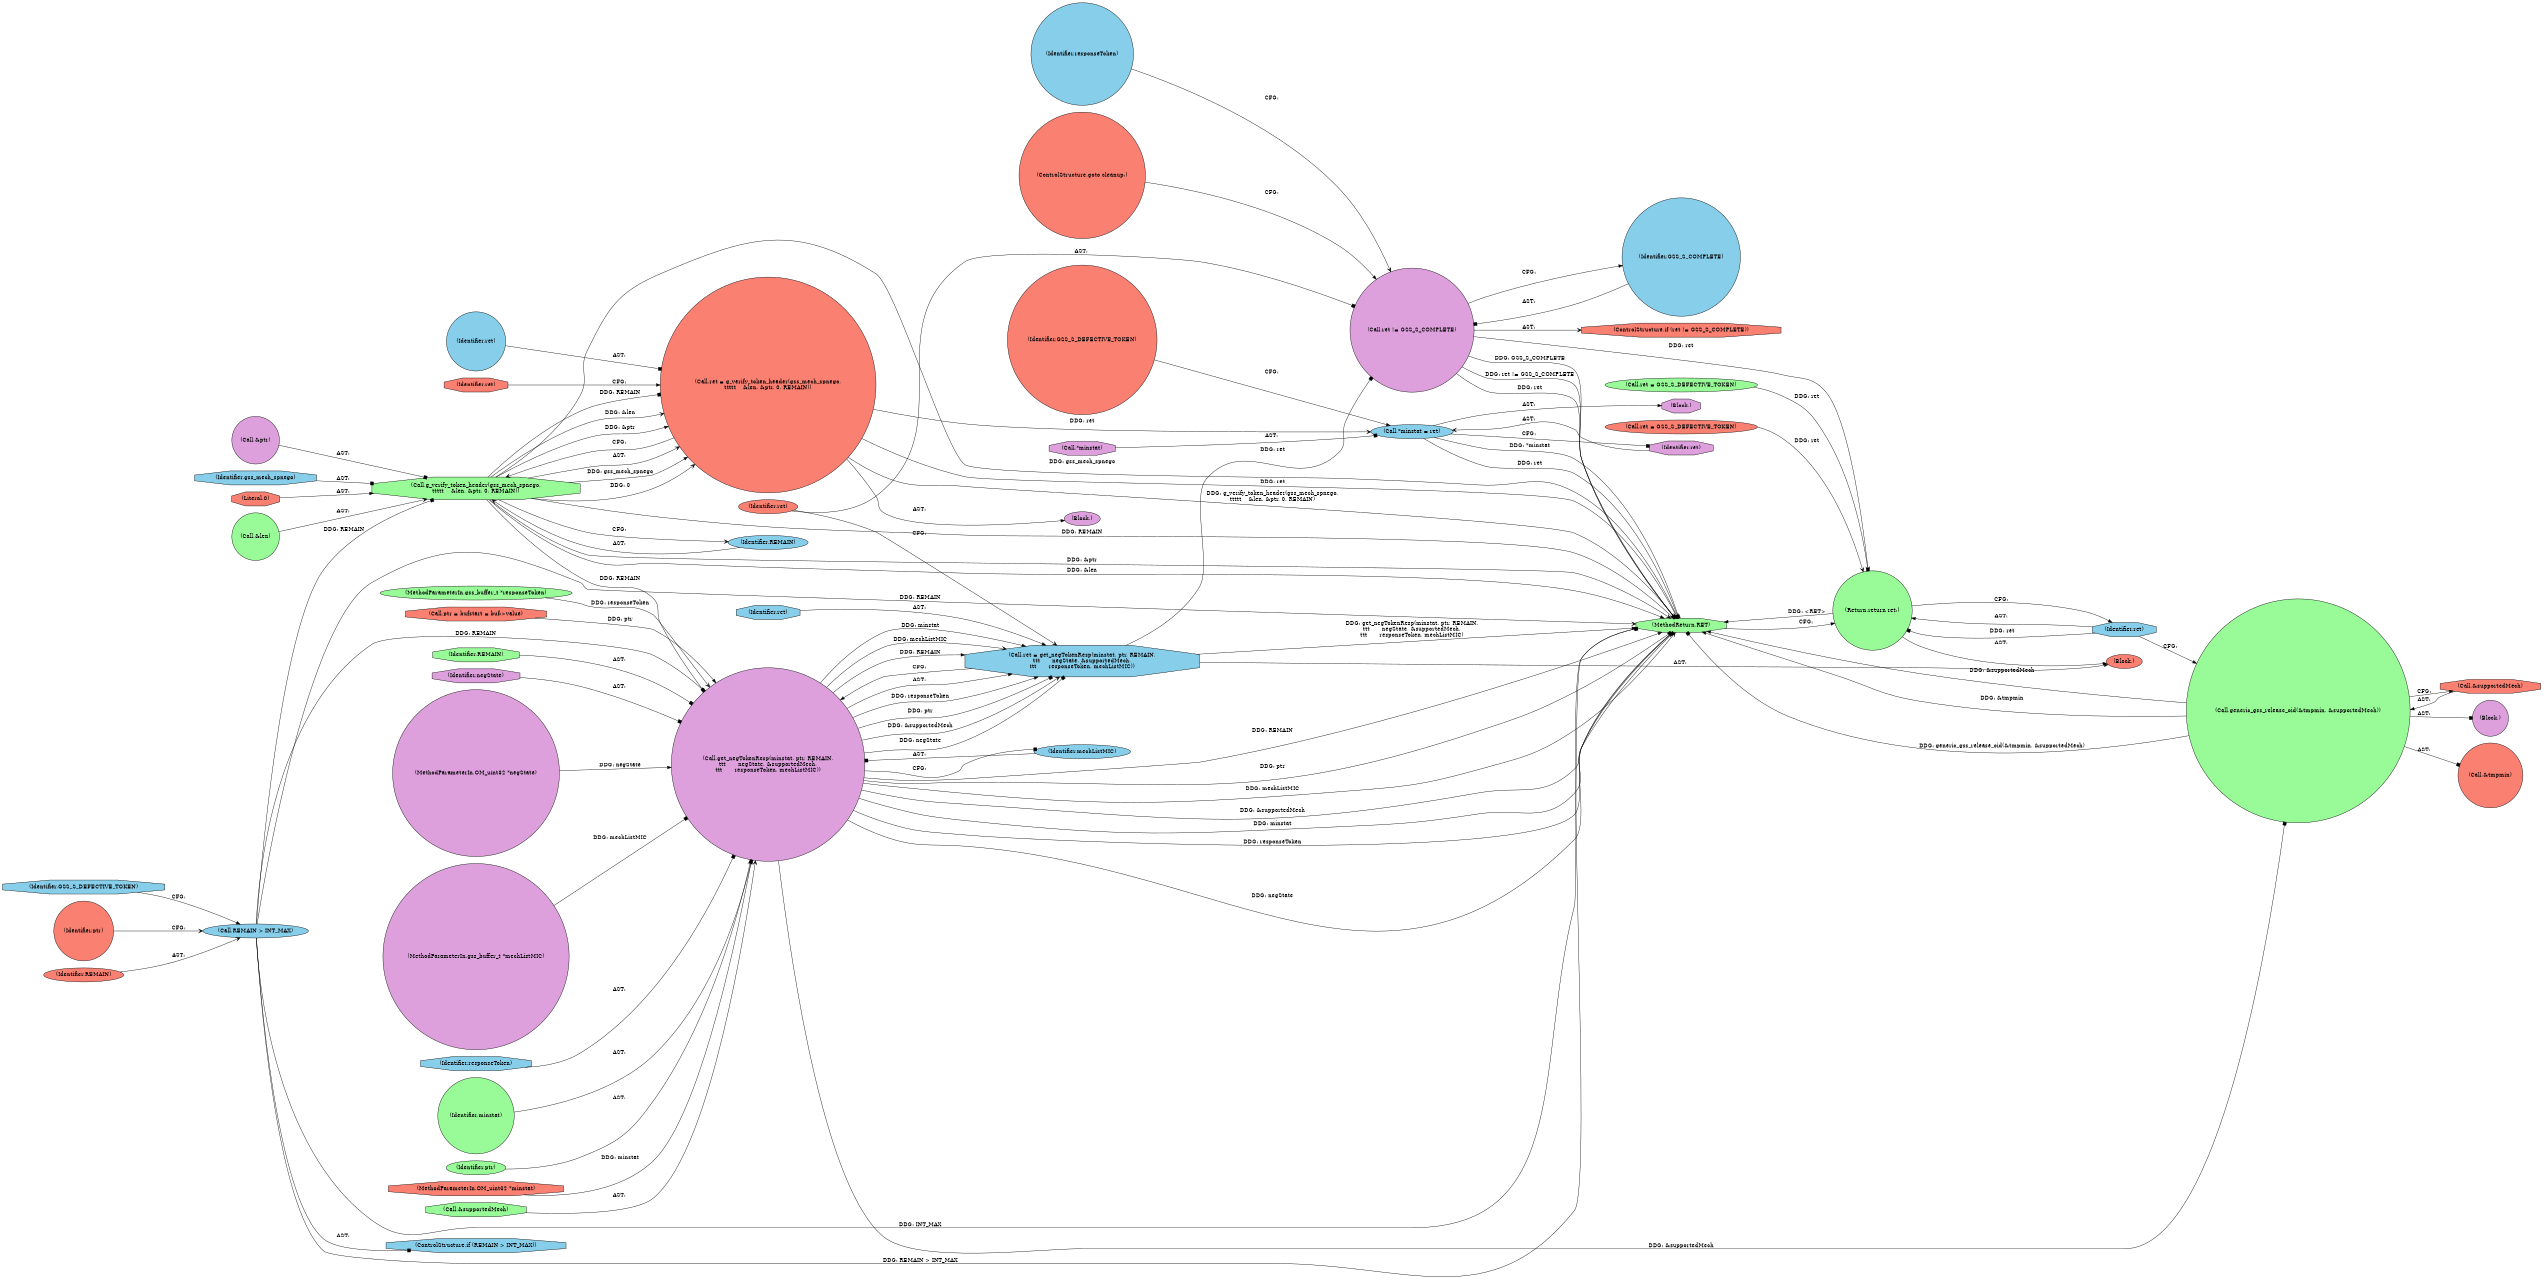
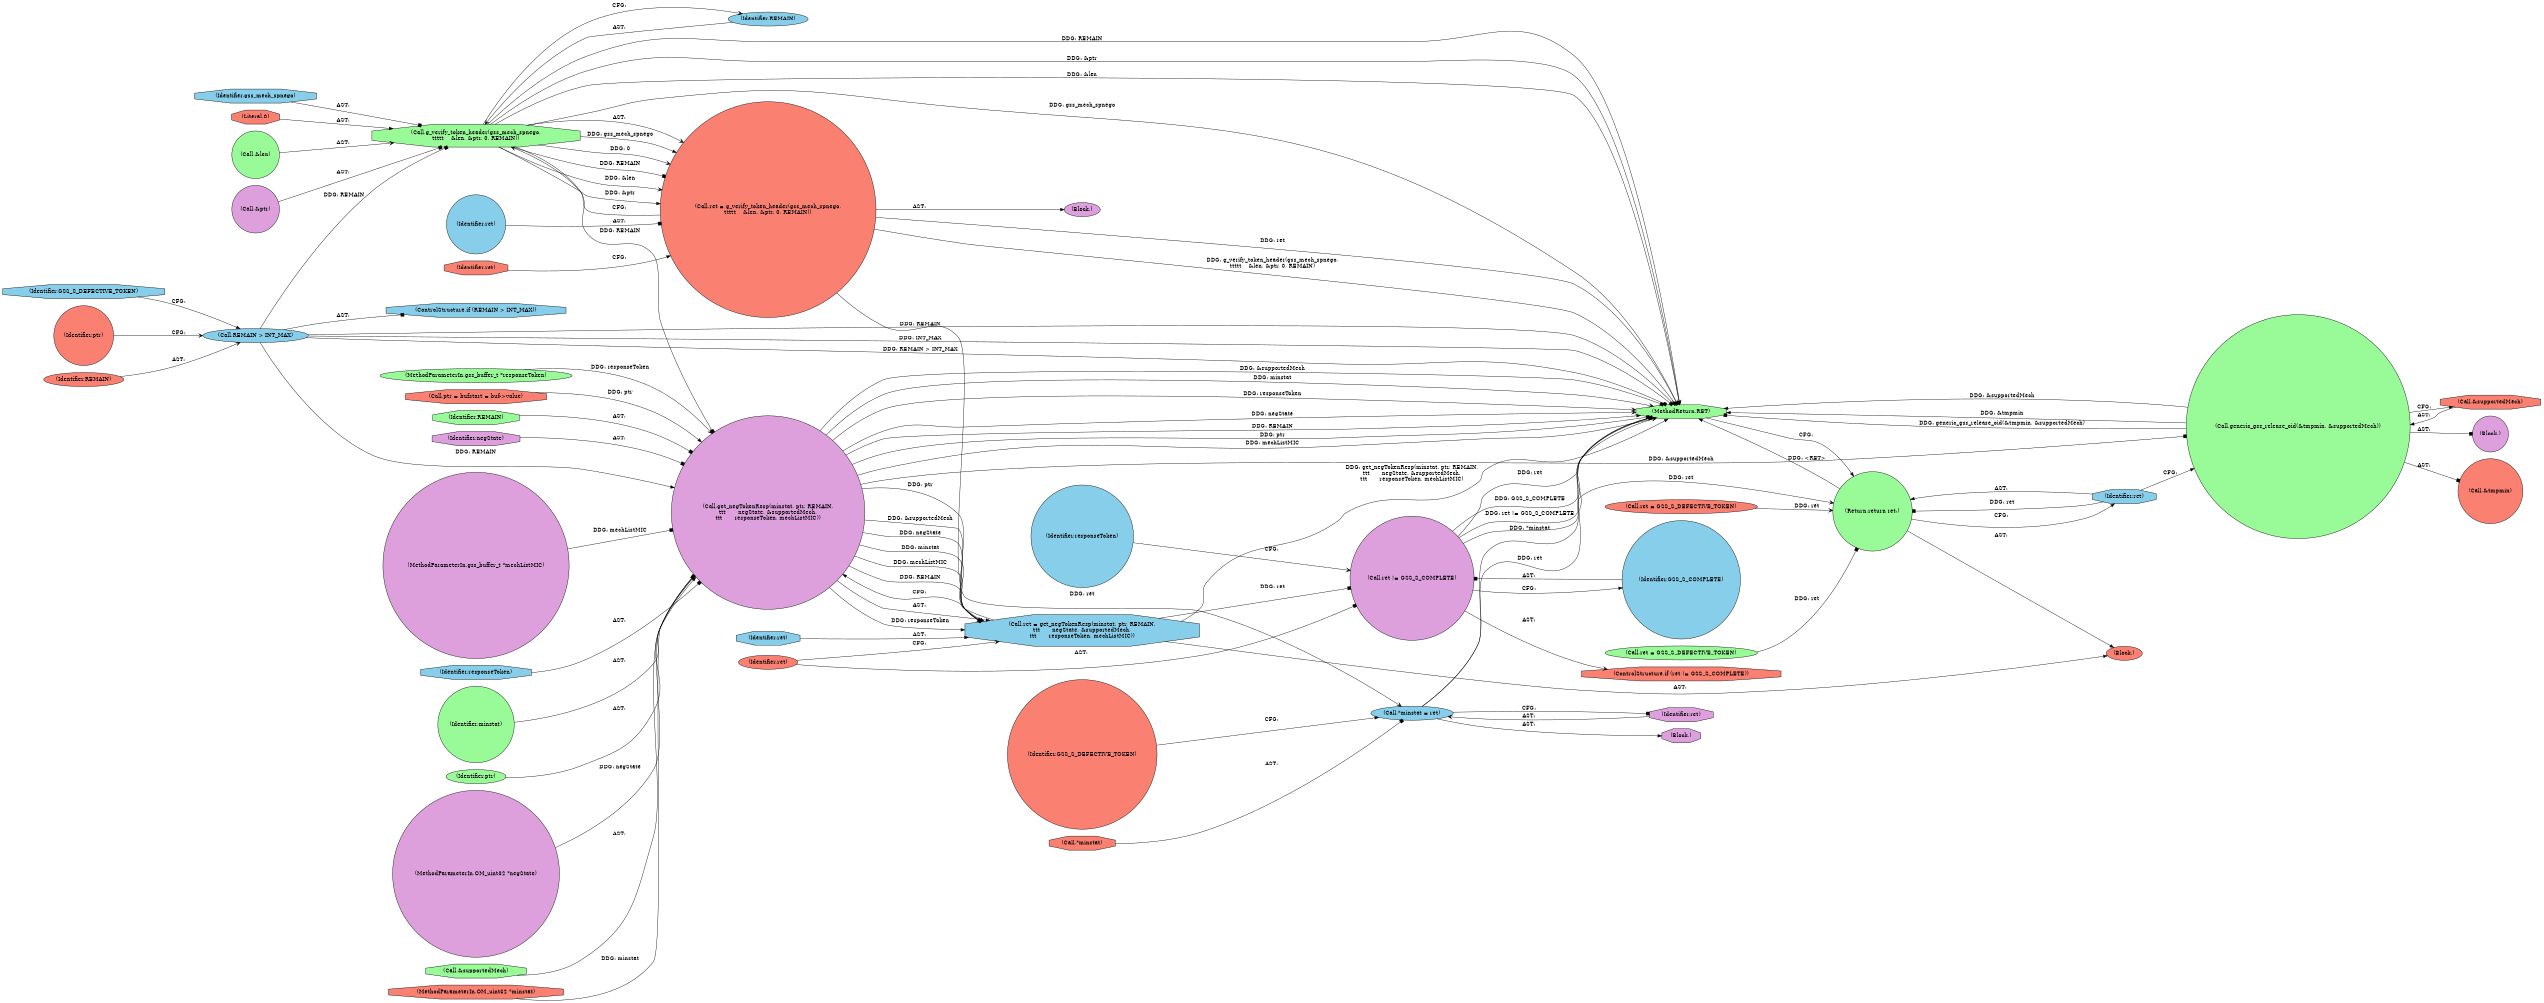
(1082, 175) -> none
(1082, 448) -> (1082, 843)
(1082, 752) -> none
